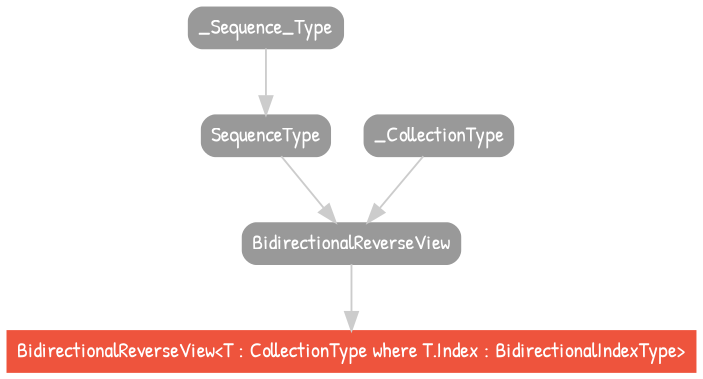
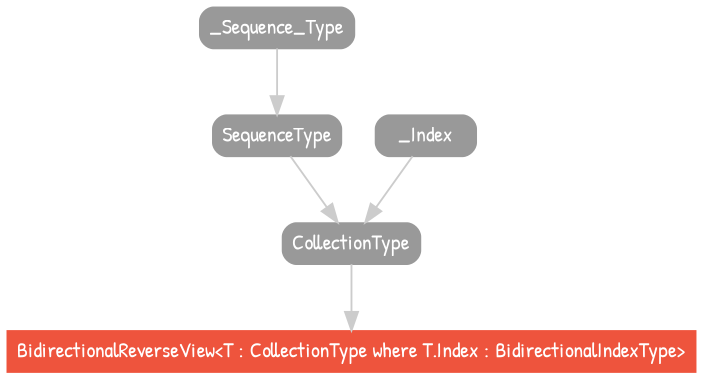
(439, 136) -> (426, 136)
(351, 244) -> (351, 244)
